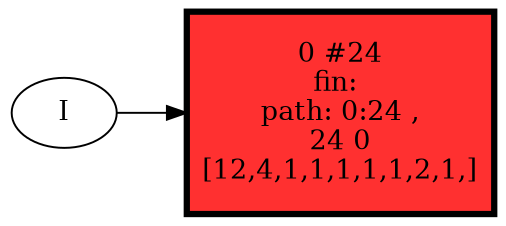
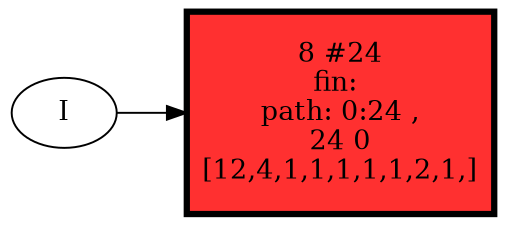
(341, 113) -> (341, 113)
